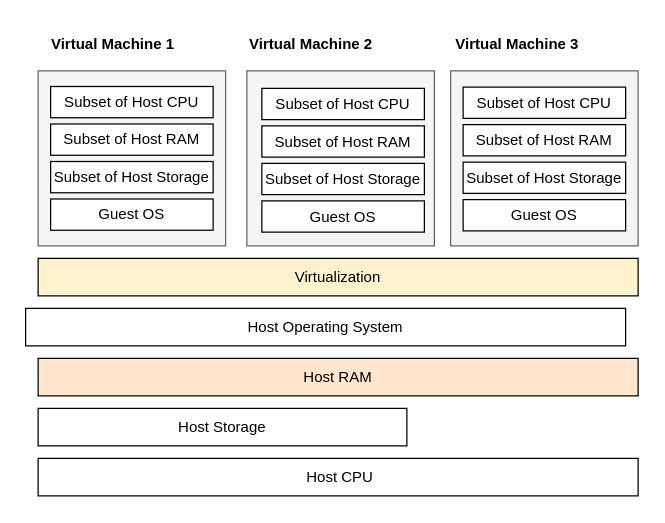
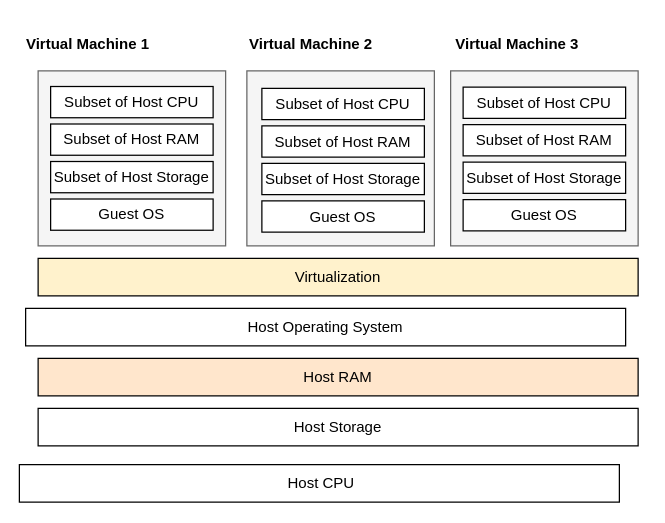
(113, 44) -> (88, 44)
(223, 427) -> (338, 427)
(338, 477) -> (319, 483)
